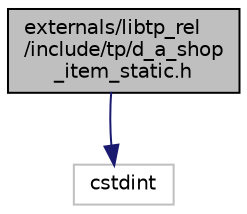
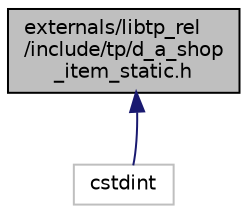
(110, 119) -> (137, 139)
